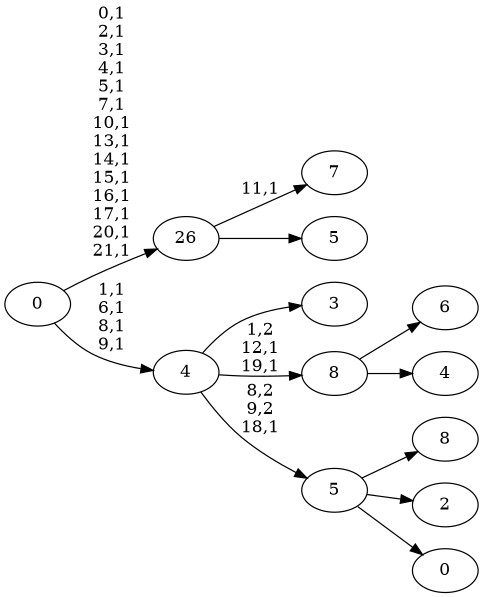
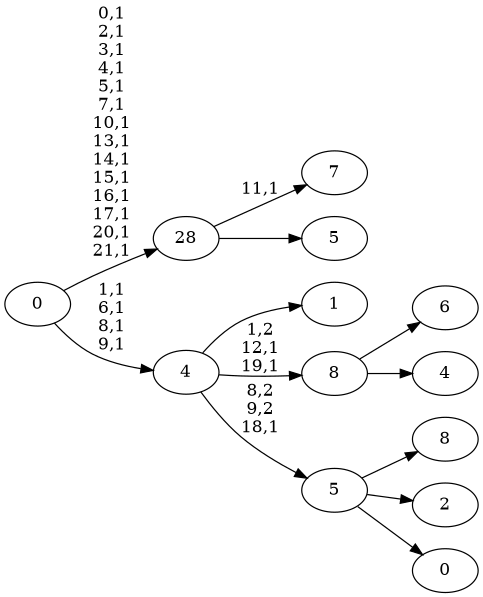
(186, 238) -> (186, 238)
(335, 304) -> (335, 304)
